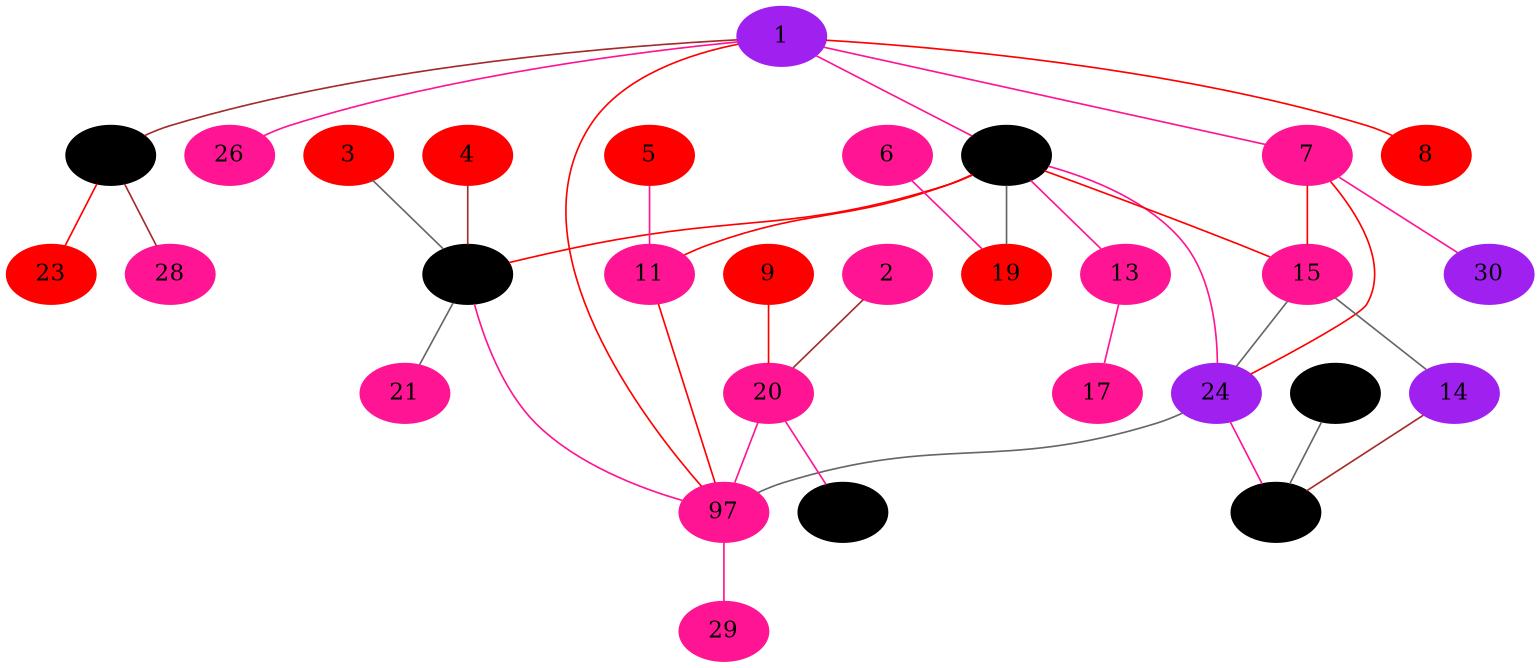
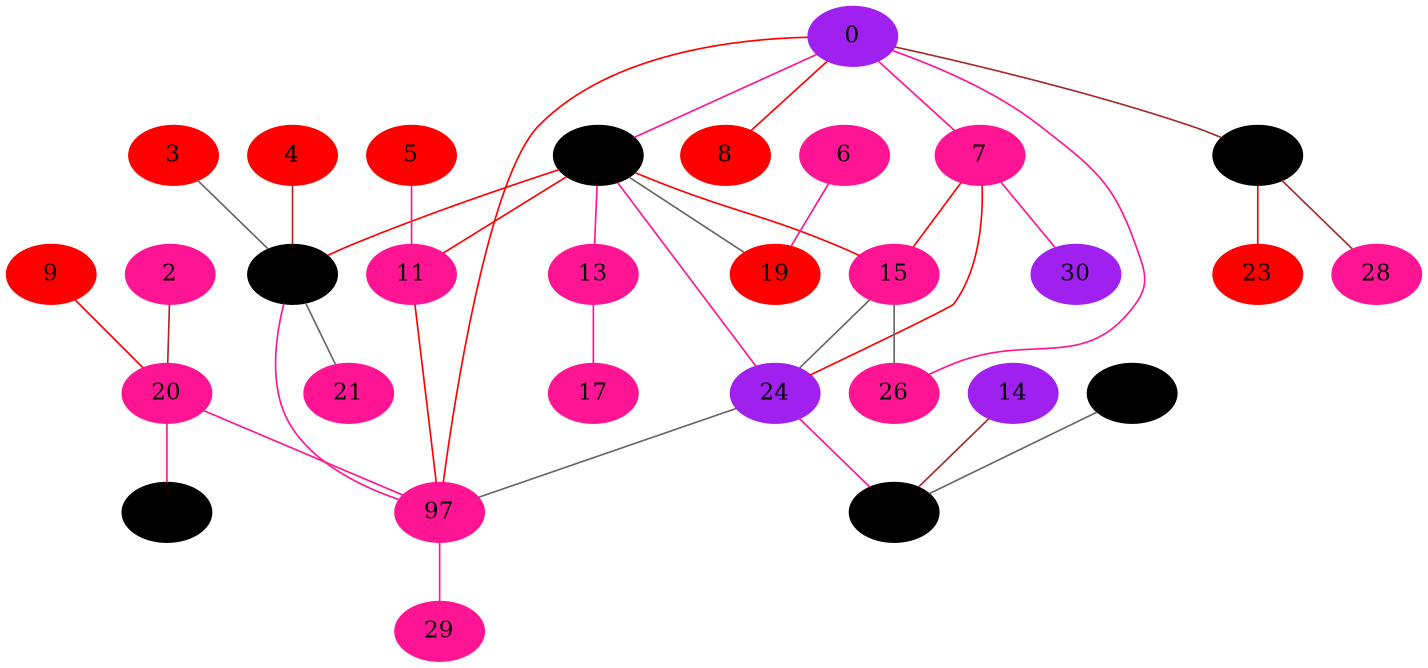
(782, 36) -> (853, 36)
(1381, 334) -> (894, 322)
